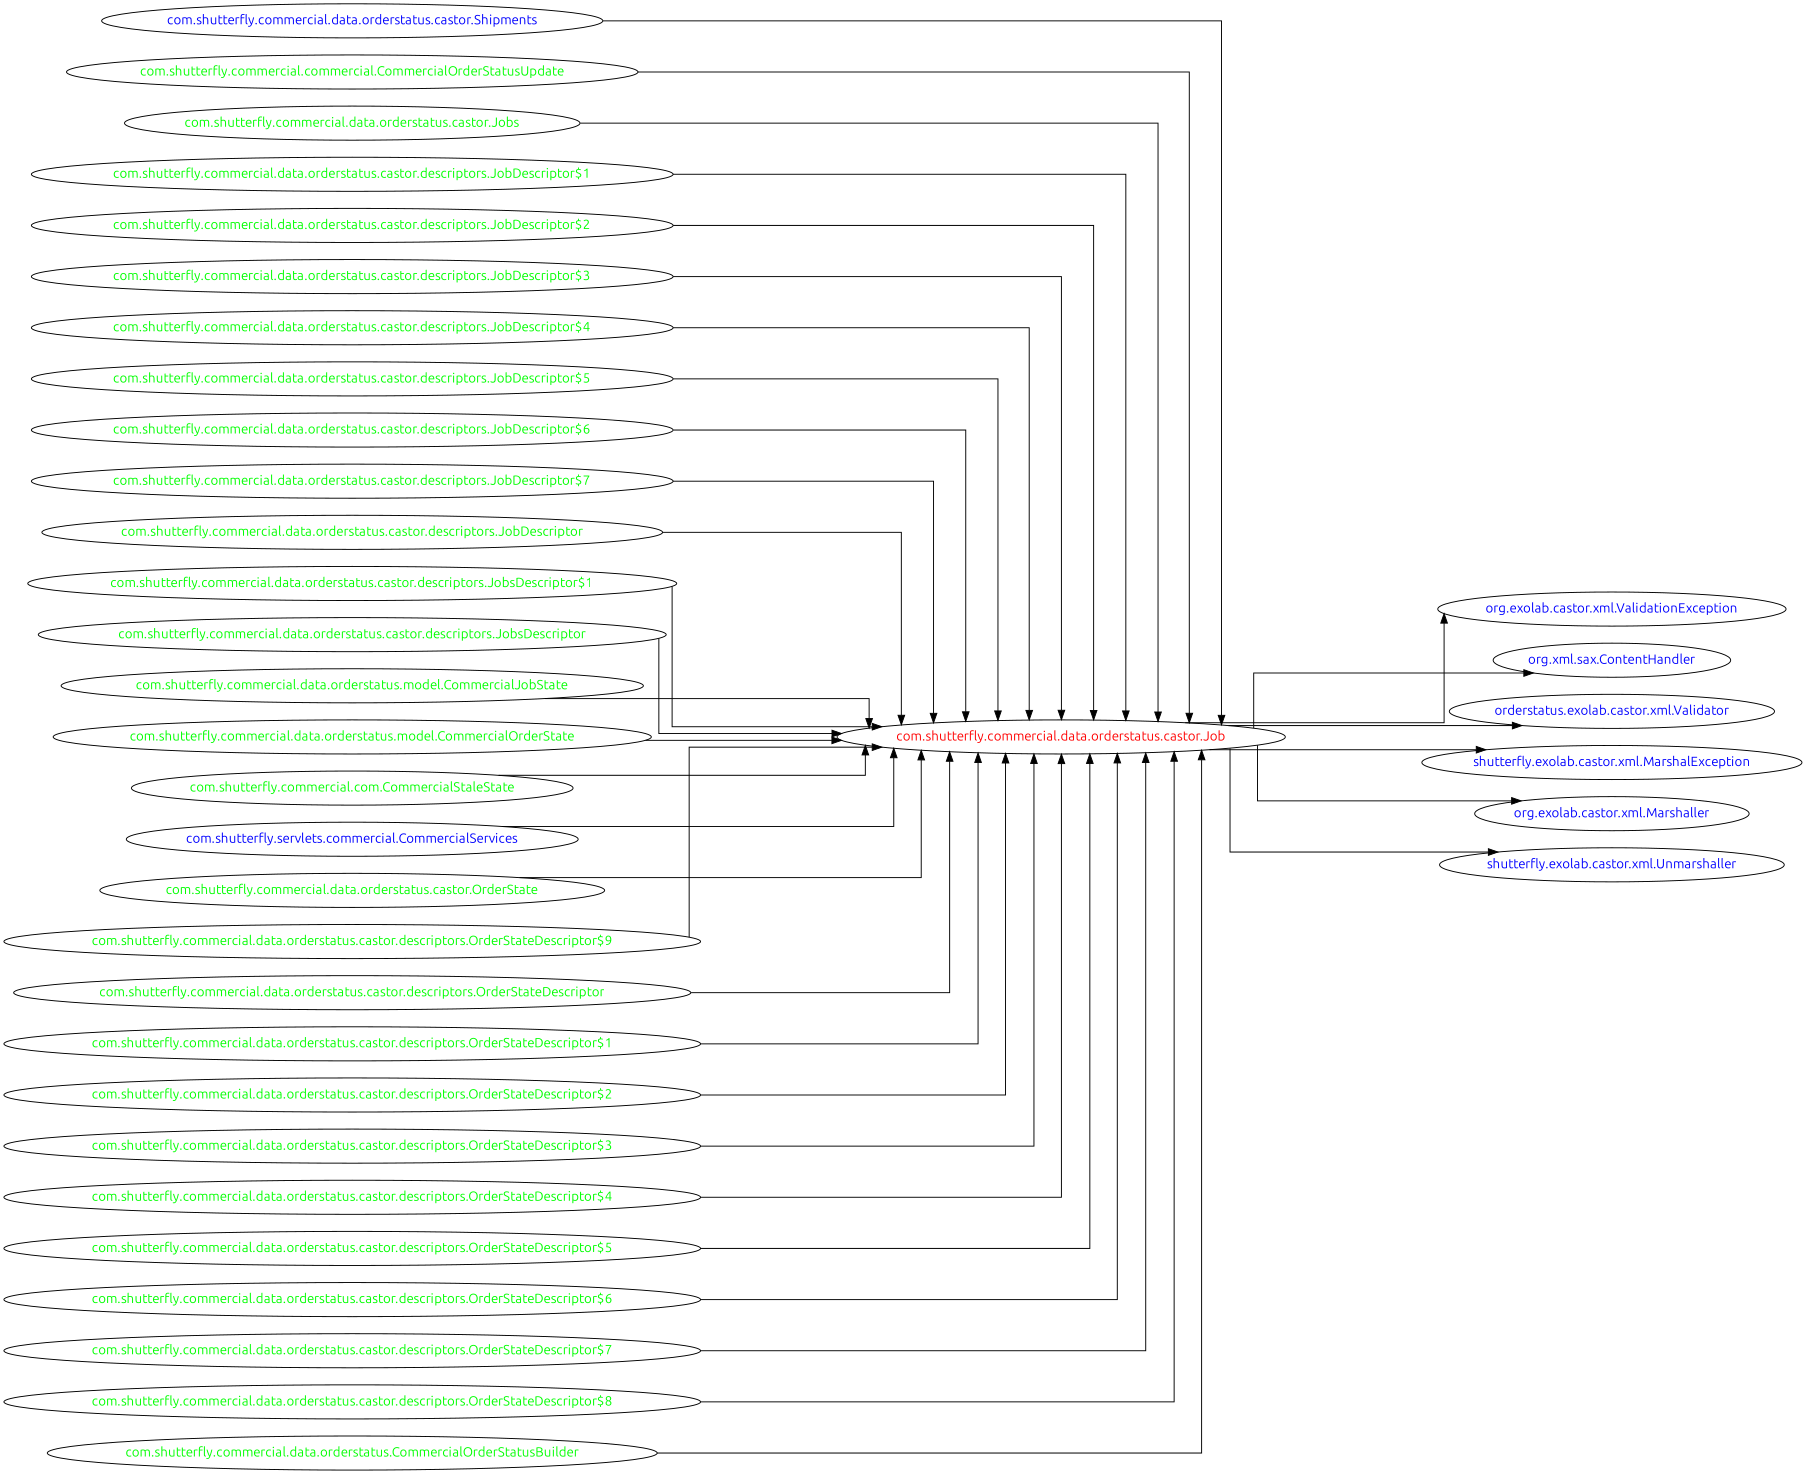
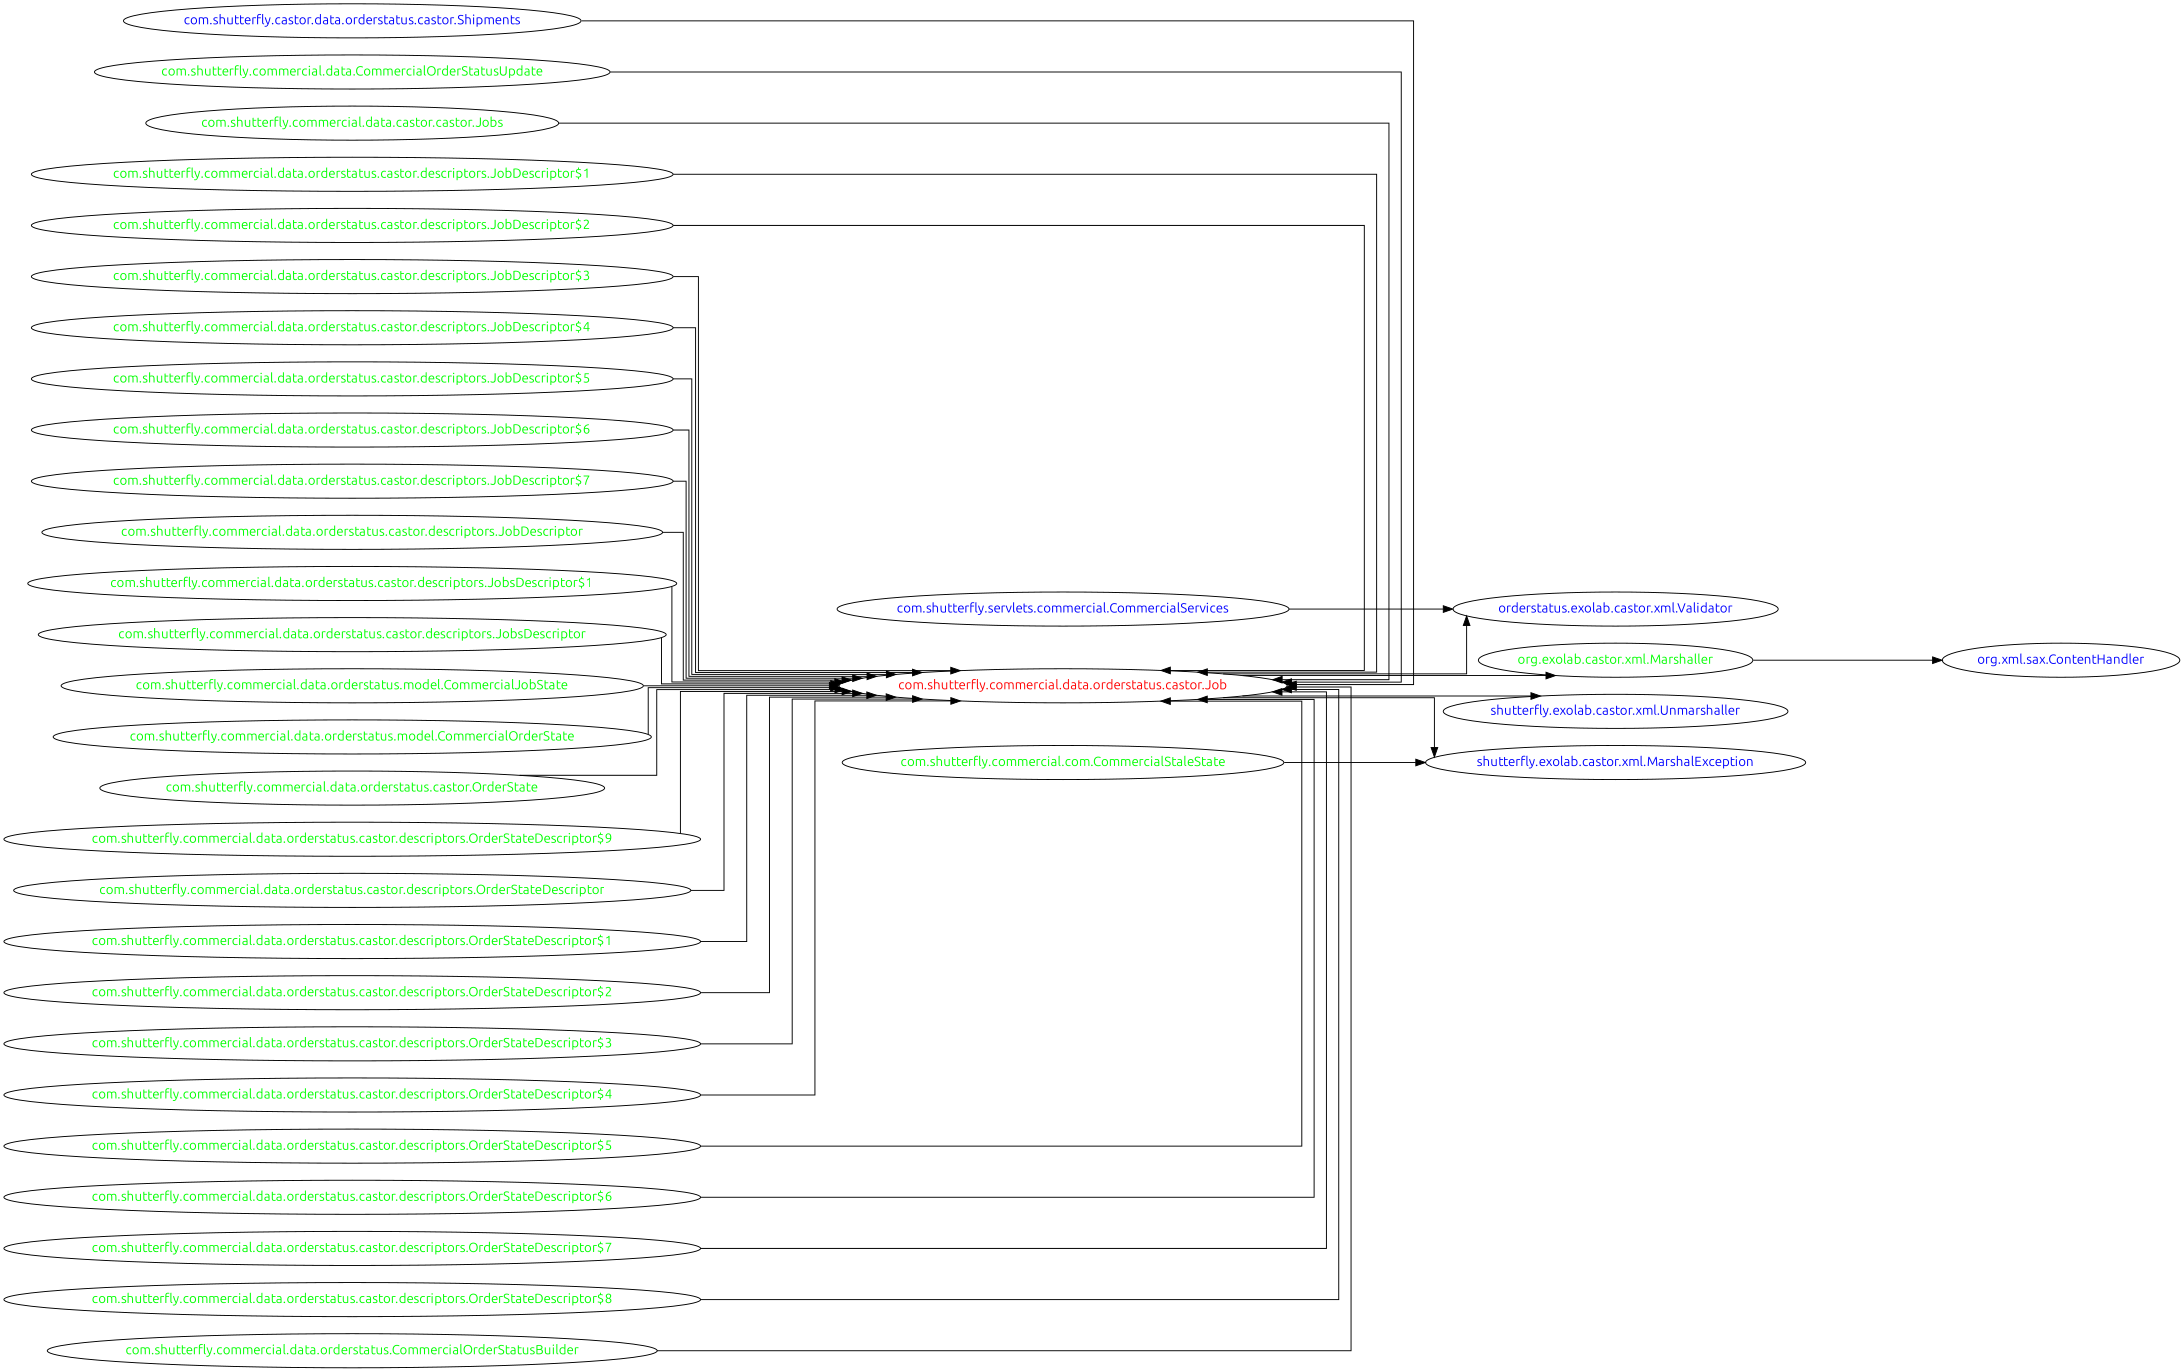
(352, 21) -> (352, 21)
(352, 72) -> (352, 72)
(352, 123) -> (352, 123)
(1612, 609) -> none
(1361, 673) -> (1843, 660)
(682, 775) -> (1360, 763)
(1612, 814) -> (1616, 660)
(732, 826) -> (1370, 609)
